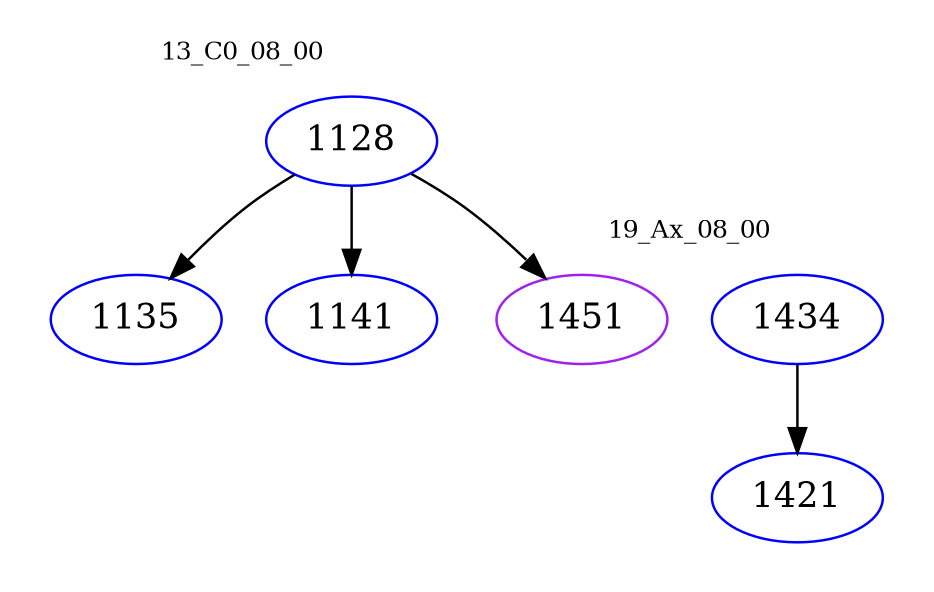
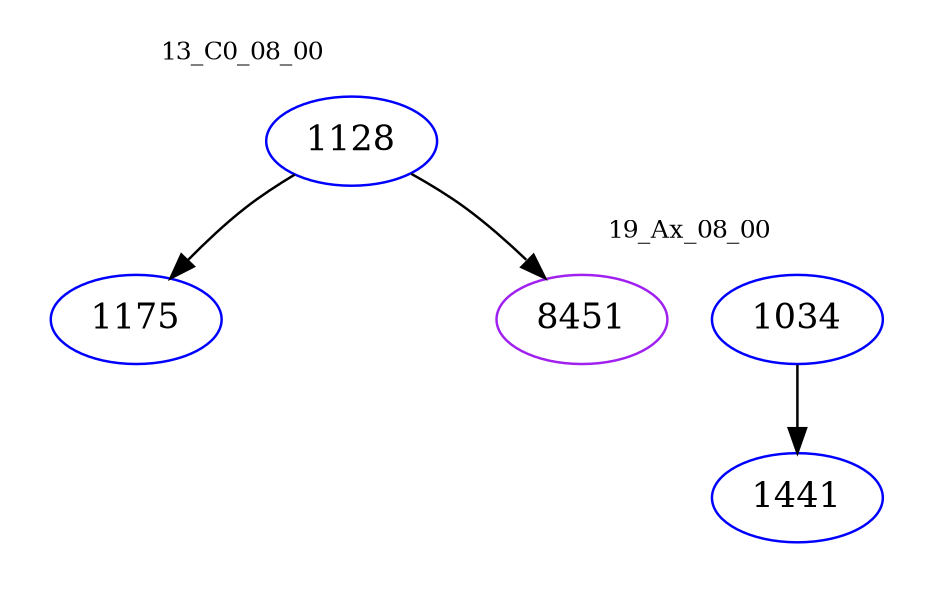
(136, 319) -> (136, 319)
(352, 319) -> none
(582, 319) -> (582, 319)
(797, 319) -> (797, 319)
(797, 498) -> (797, 498)
